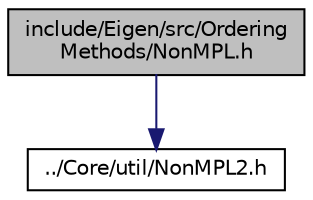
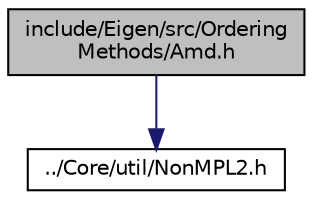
(156, 42) -> (156, 42)
